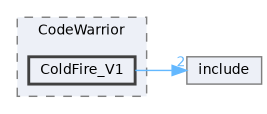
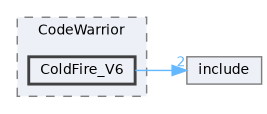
(82, 70) -> (82, 70)
